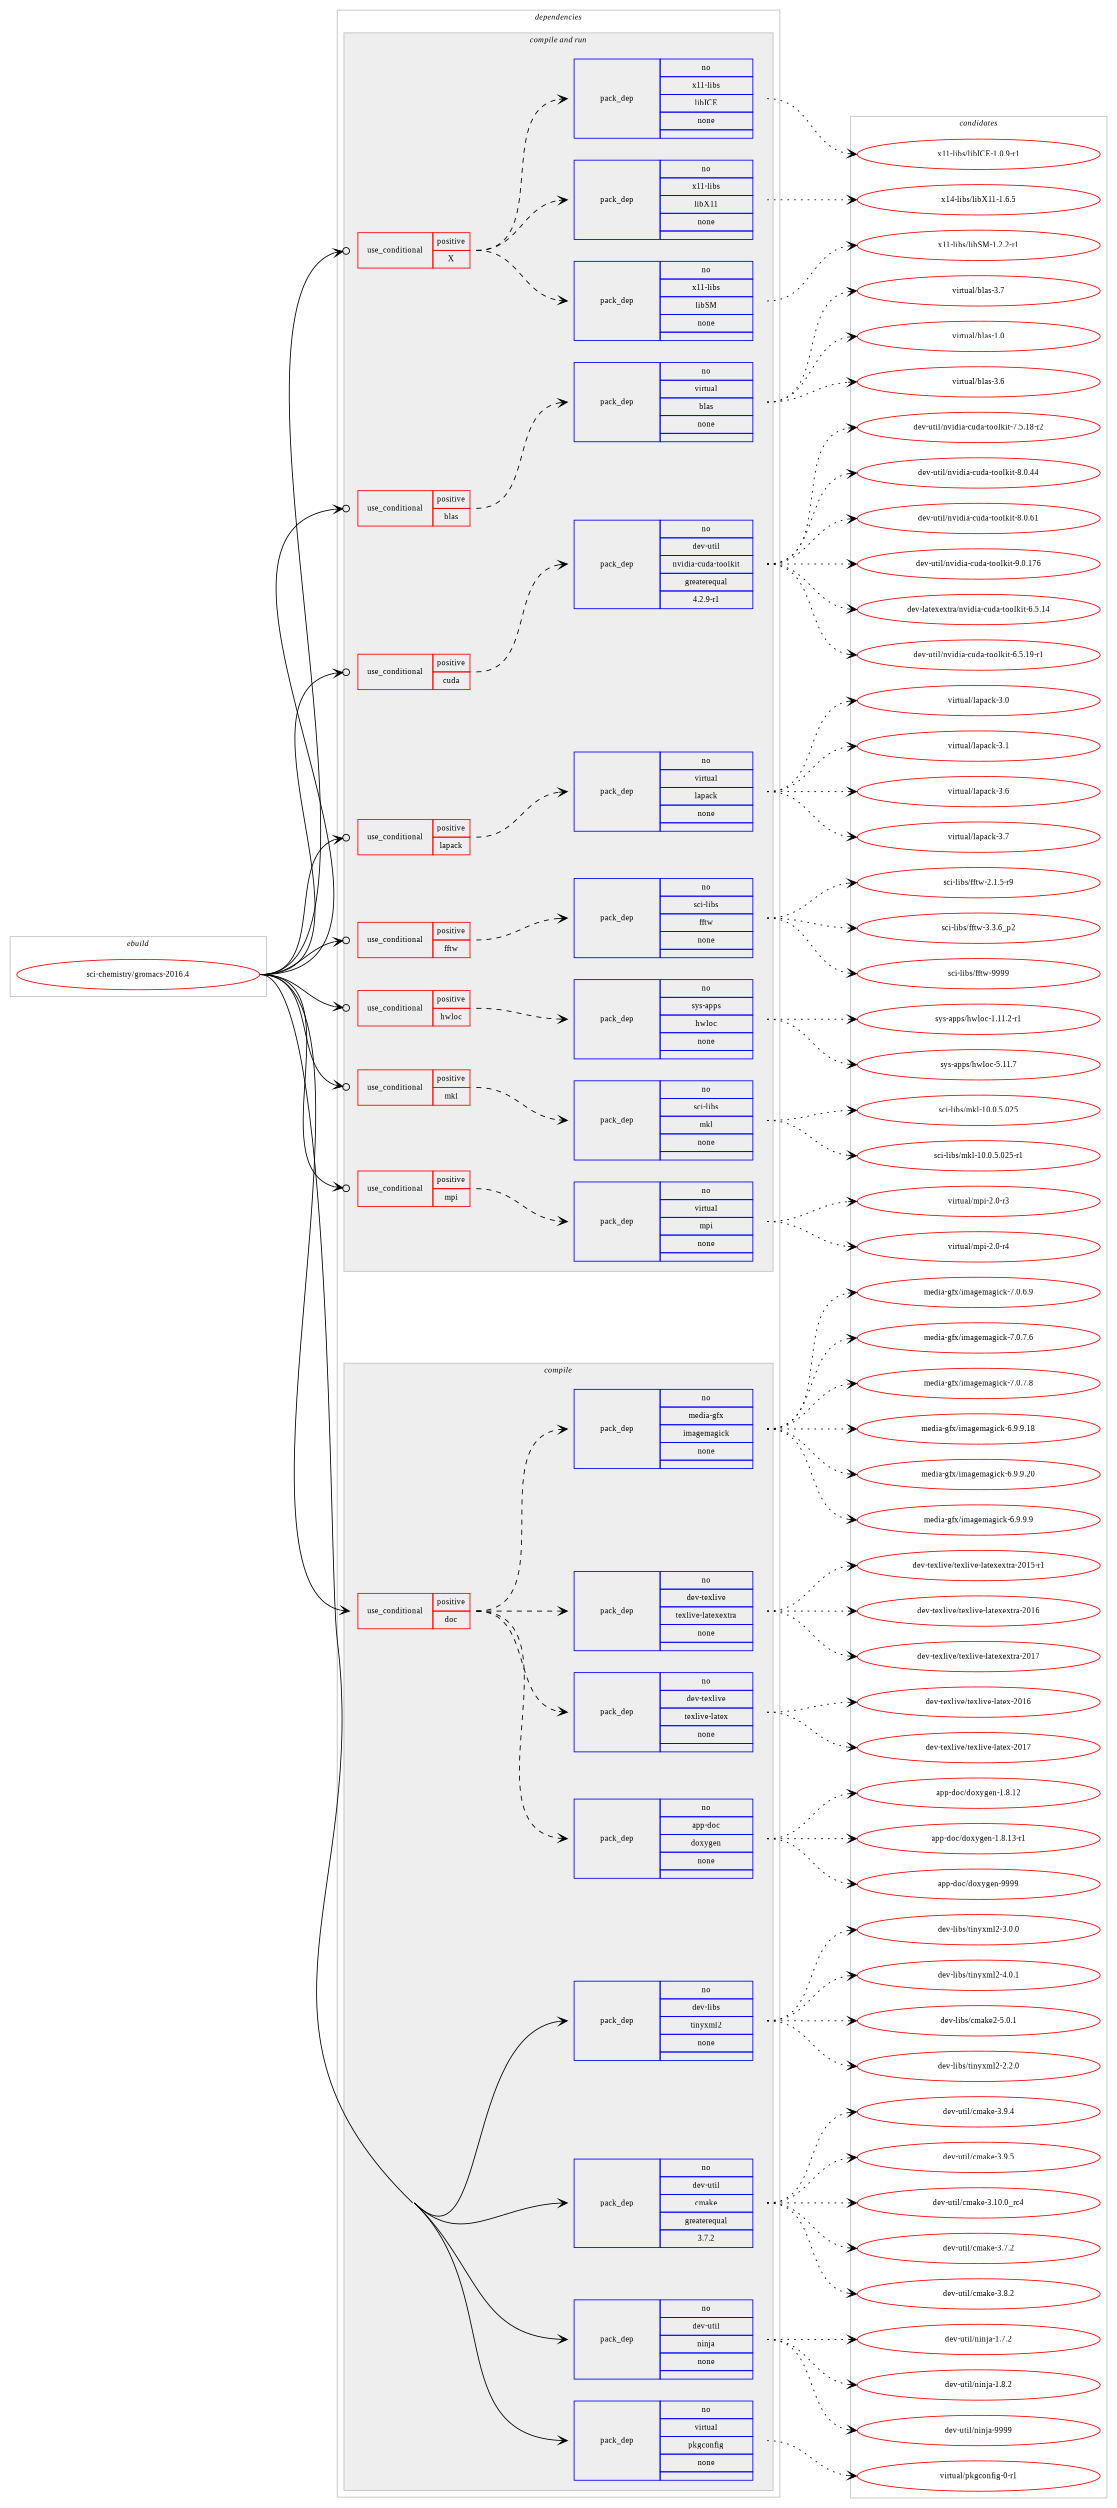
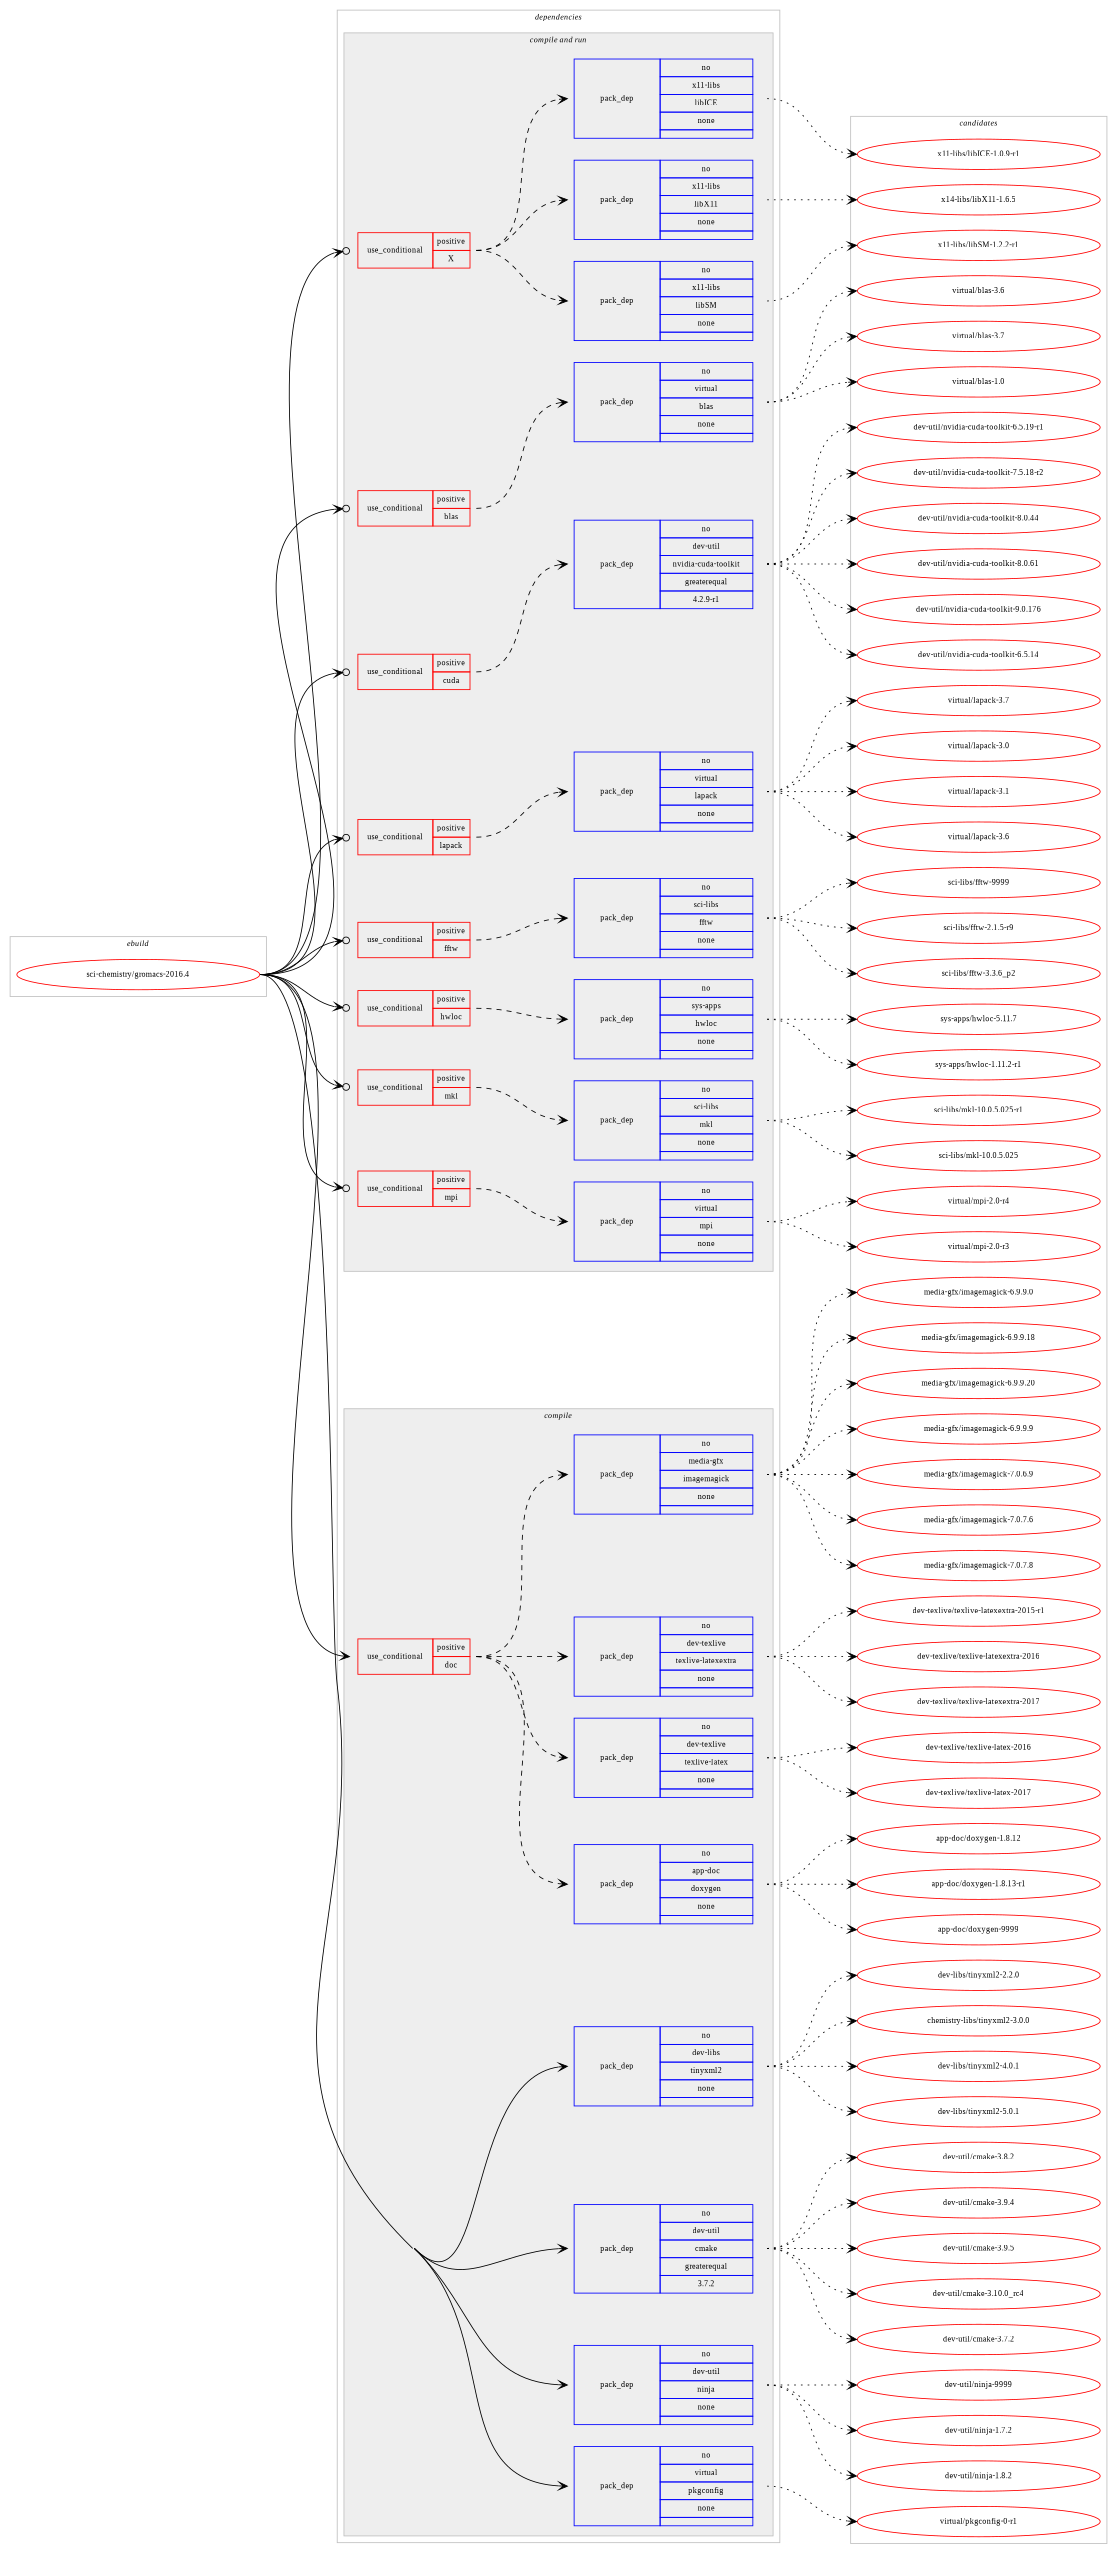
(979, 610) -> (979, 655)
none -> (979, 1292)
(979, 1930) -> (979, 2021)
(979, 2021) -> (979, 2112)
